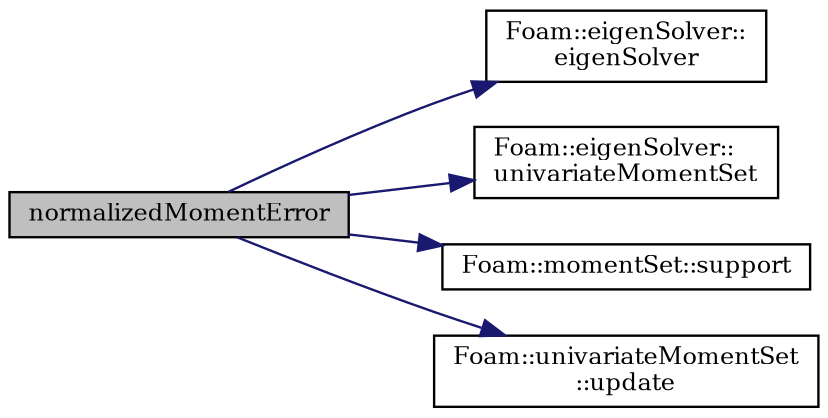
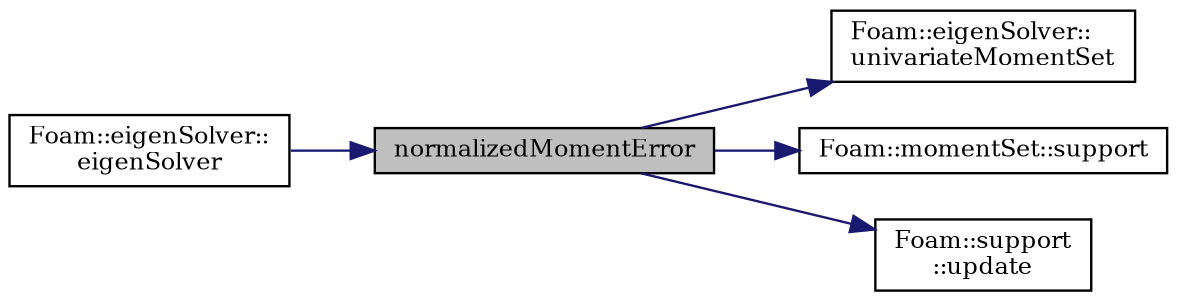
(350, 137) -> (321, 151)
(626, 371) -> (983, 255)
